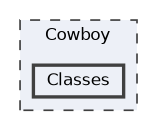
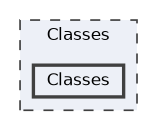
(79, 36) -> (79, 36)
